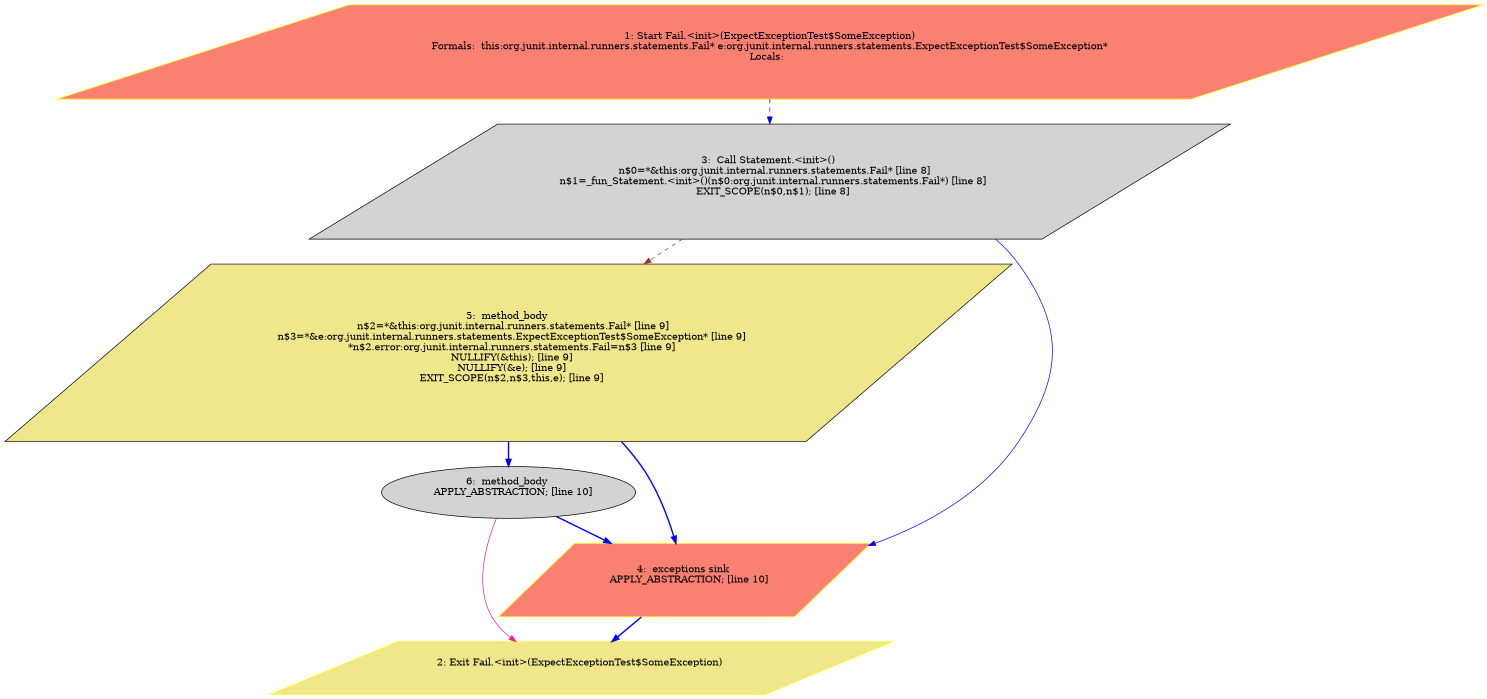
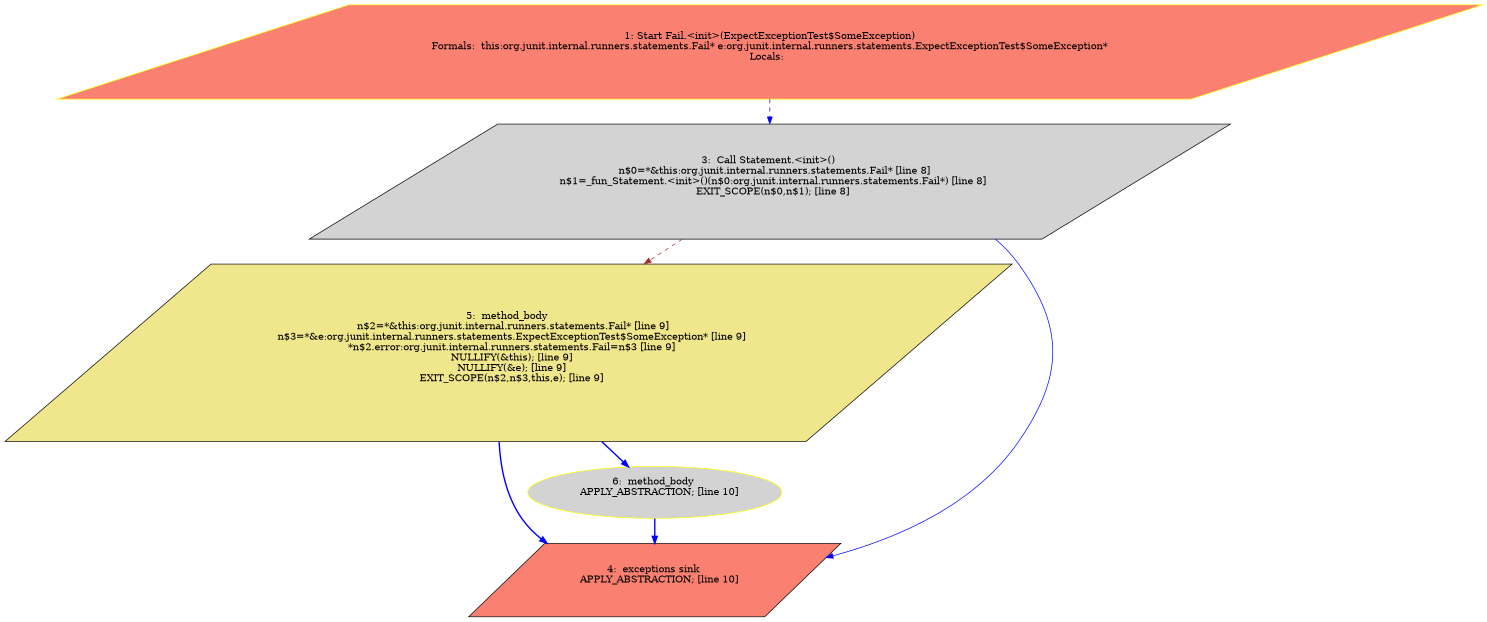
(509, 492) -> (655, 492)
(685, 580) -> (655, 580)
(581, 668) -> none
